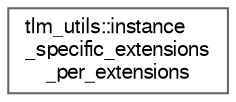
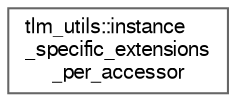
(118, 51) -> (118, 51)
